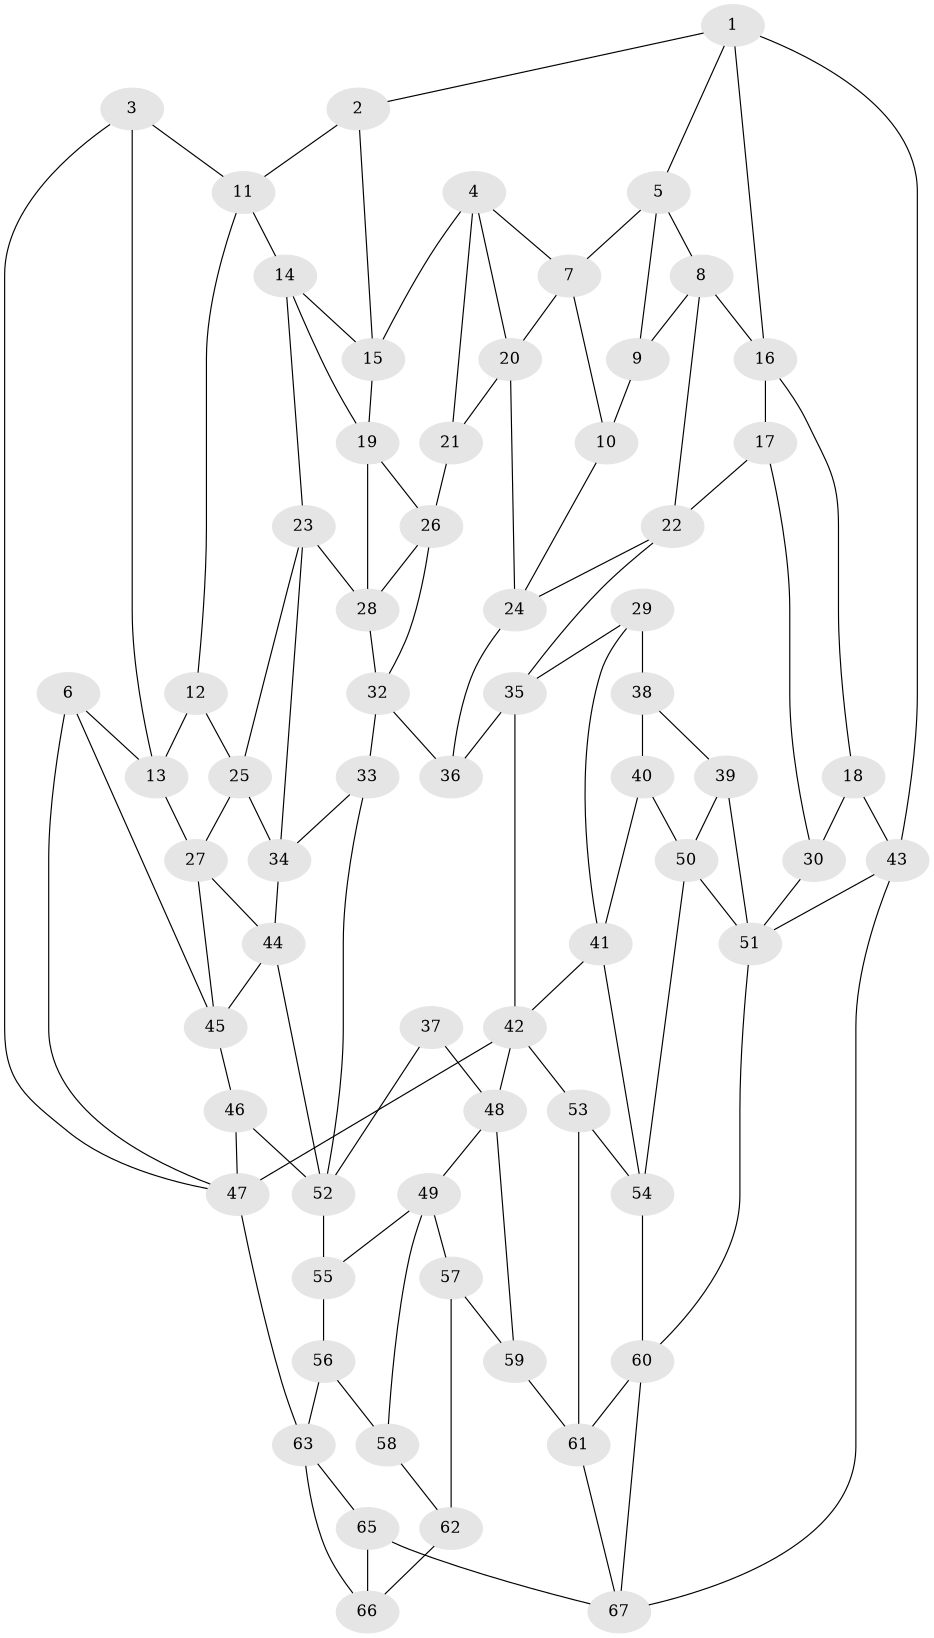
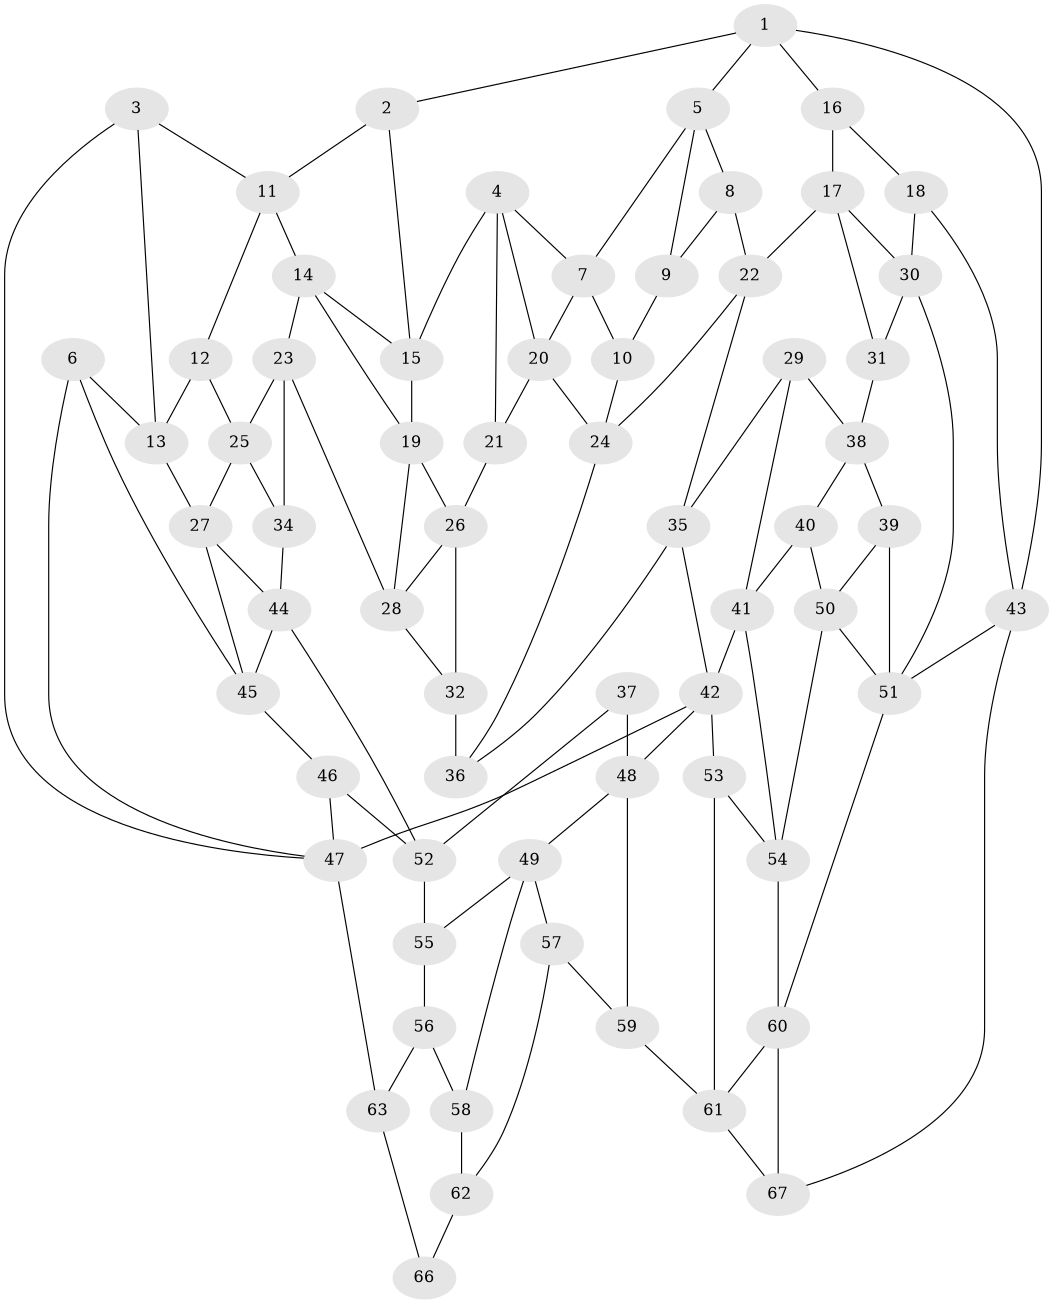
(734, 318) -> none
none -> (878, 360)
(368, 777) -> none
(368, 1529) -> none
